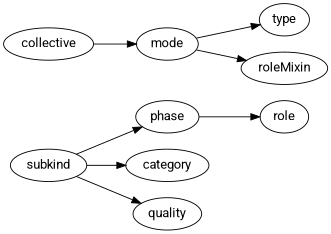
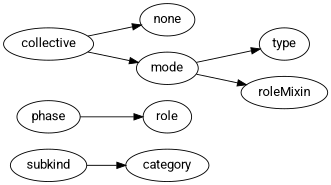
none -> (167, 20)
(105, 142) -> none
(167, 214) -> none
